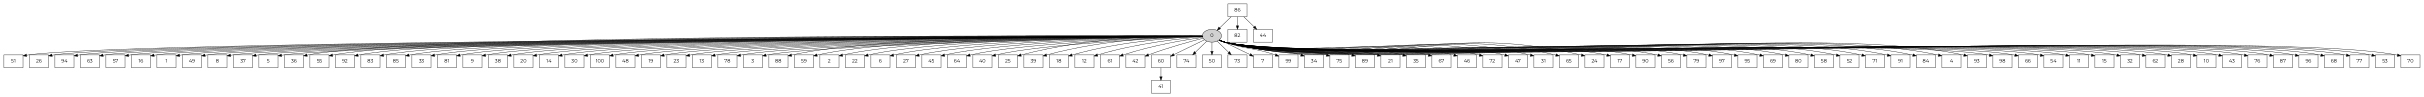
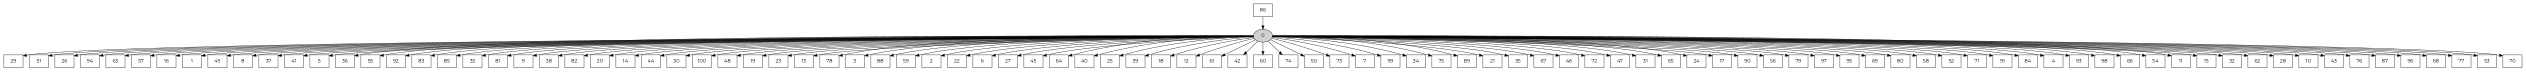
(1237, 21) -> (920, 40)
(1249, 22) -> (958, 40)
none -> (13, 61)
(1161, 72) -> (780, 41)
